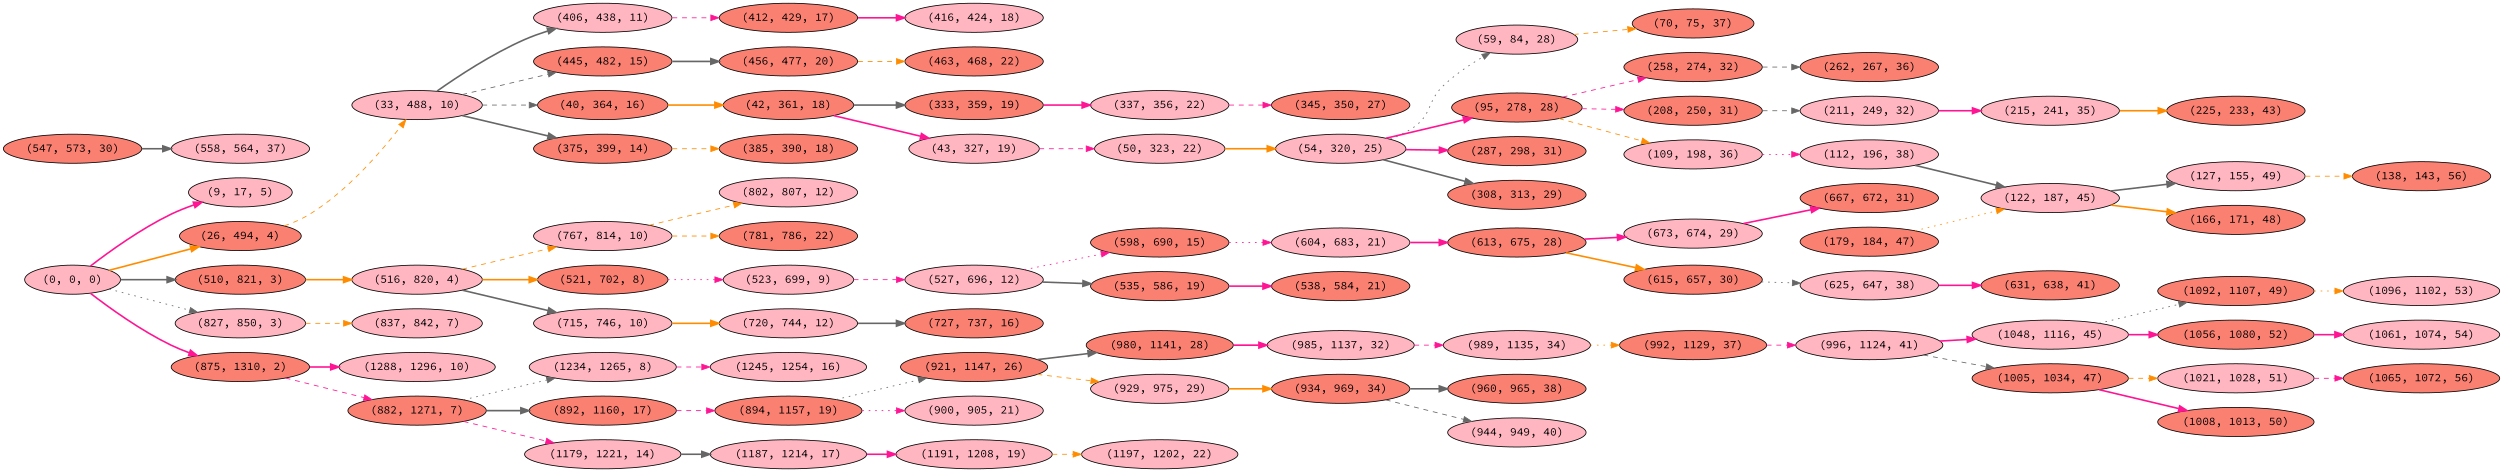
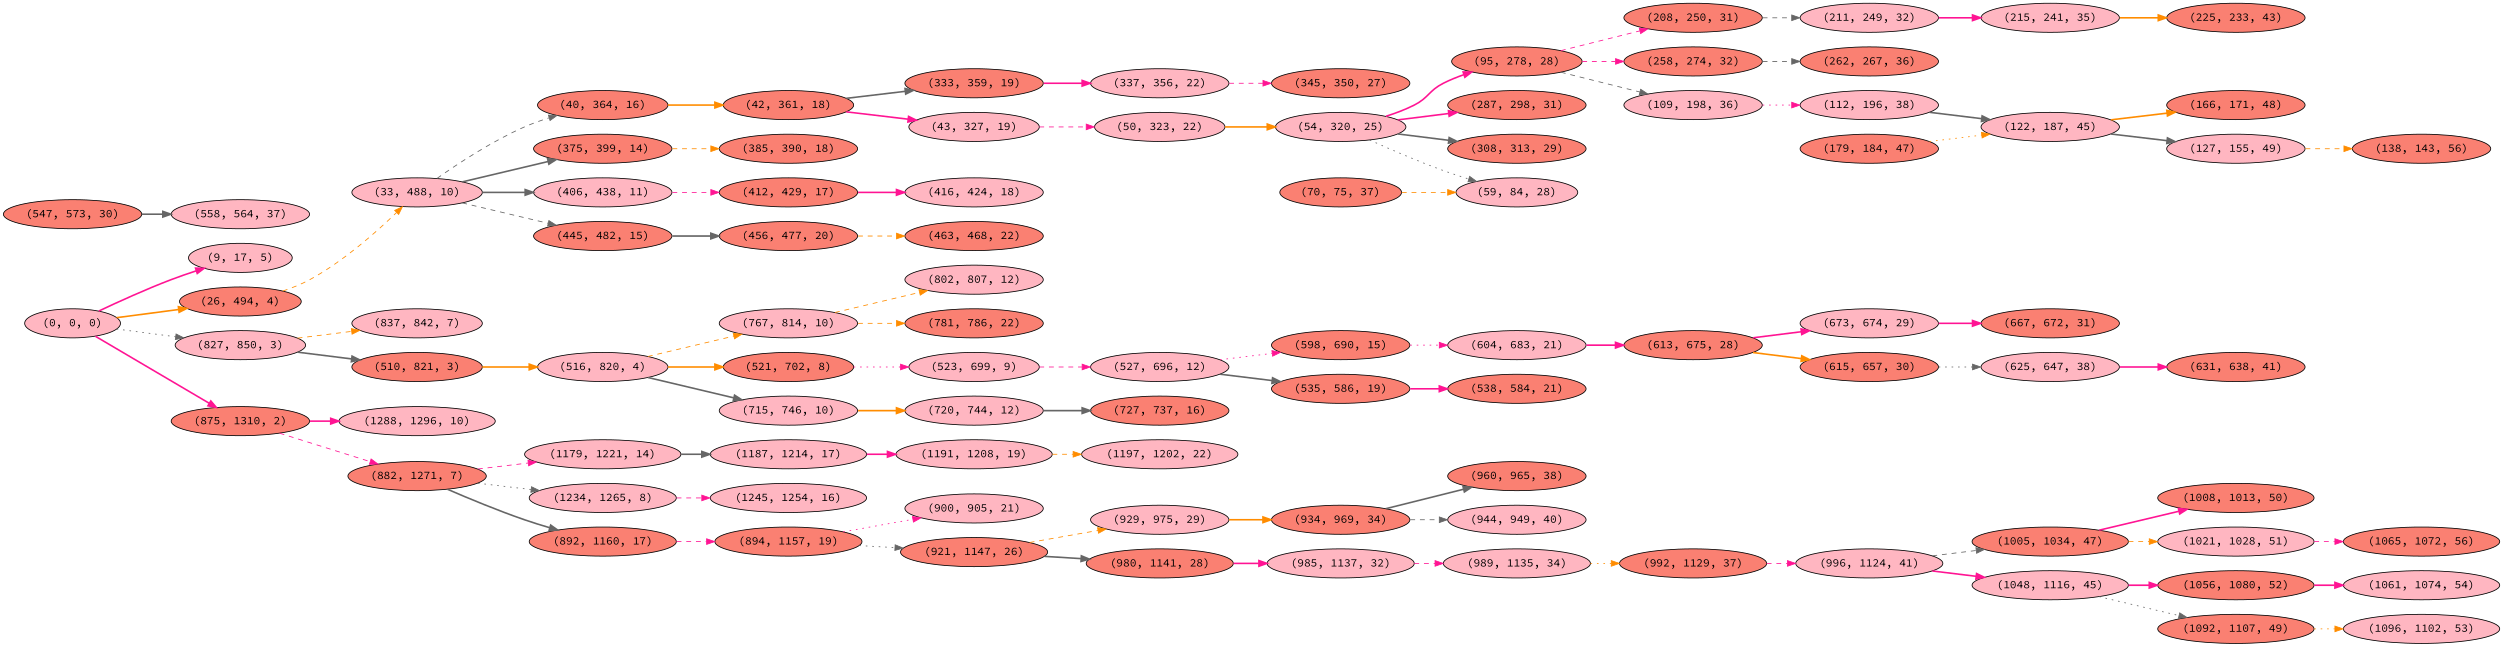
(1601, 32) -> (1425, 192)
(1600, 130) -> (1600, 82)
(144, 280) -> (325, 356)
